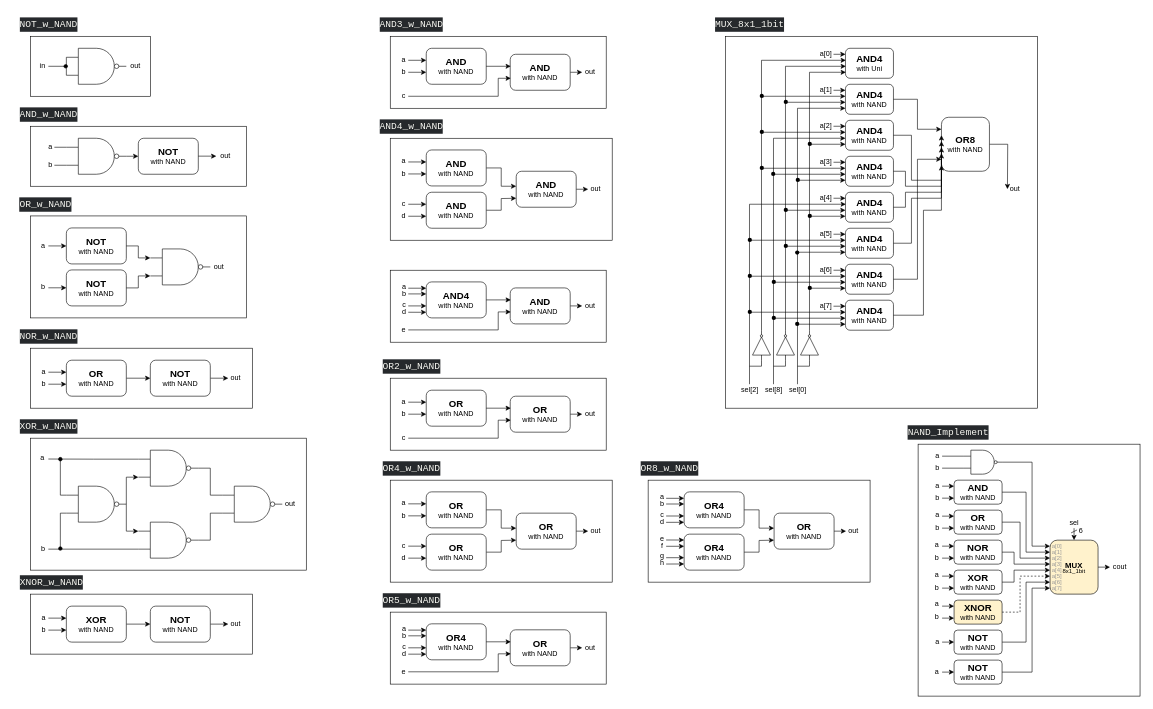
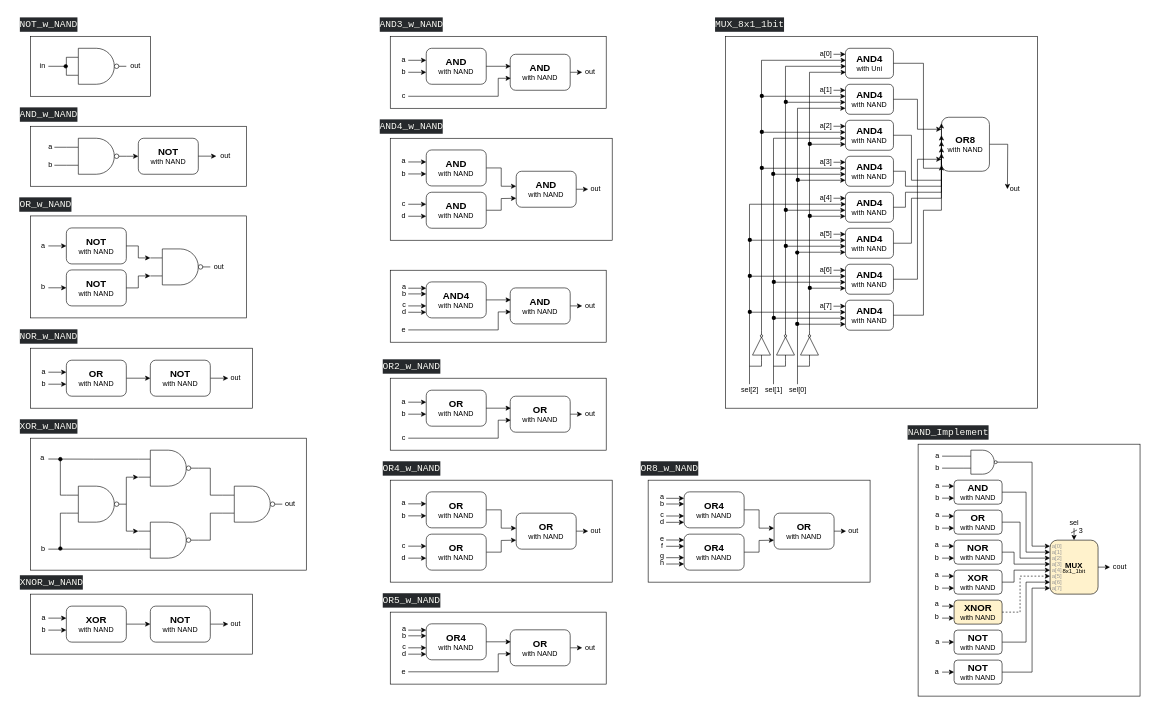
none -> (924, 108)
(774, 390) -> (774, 390)
(1081, 531) -> (1081, 531)
